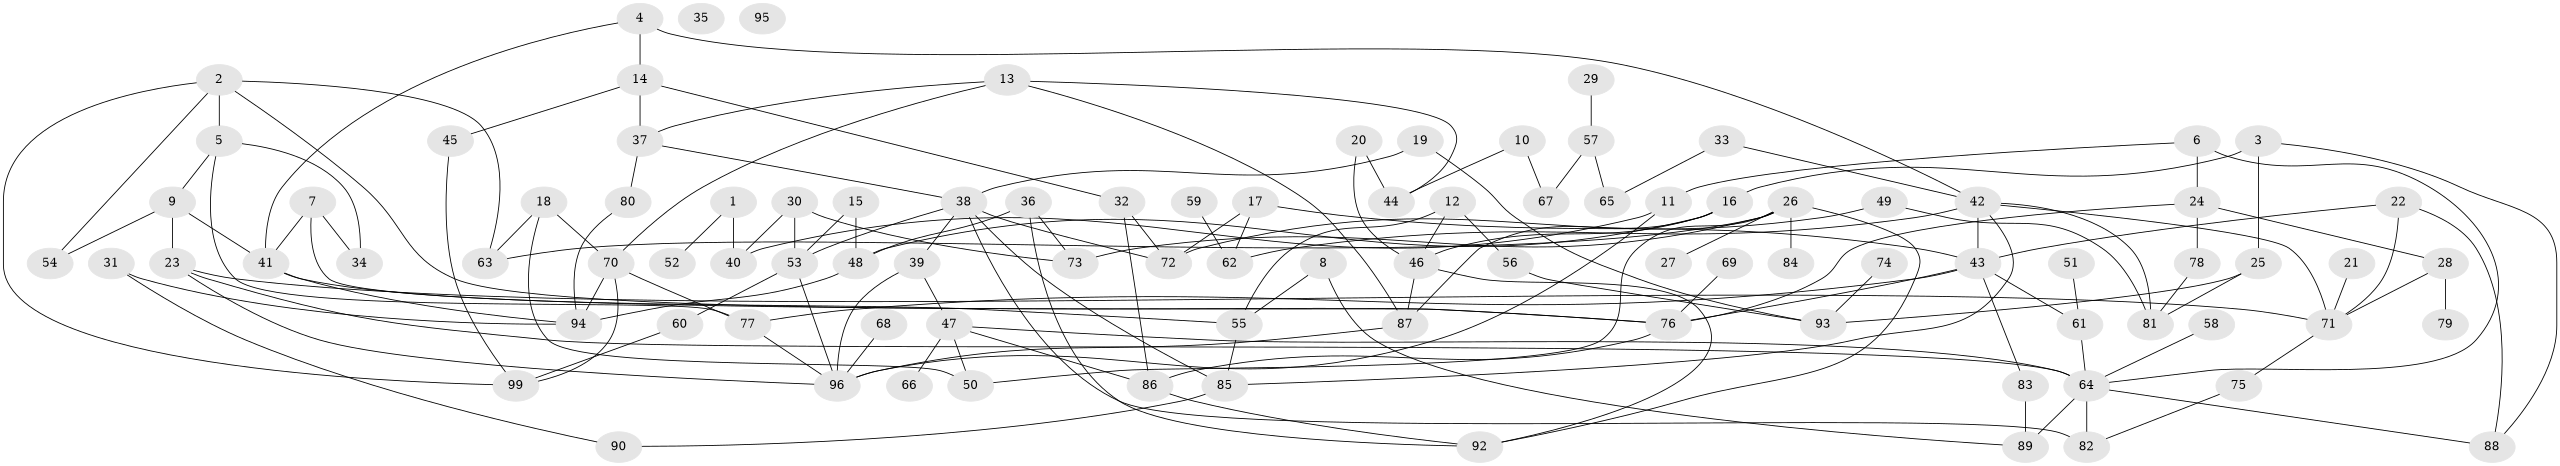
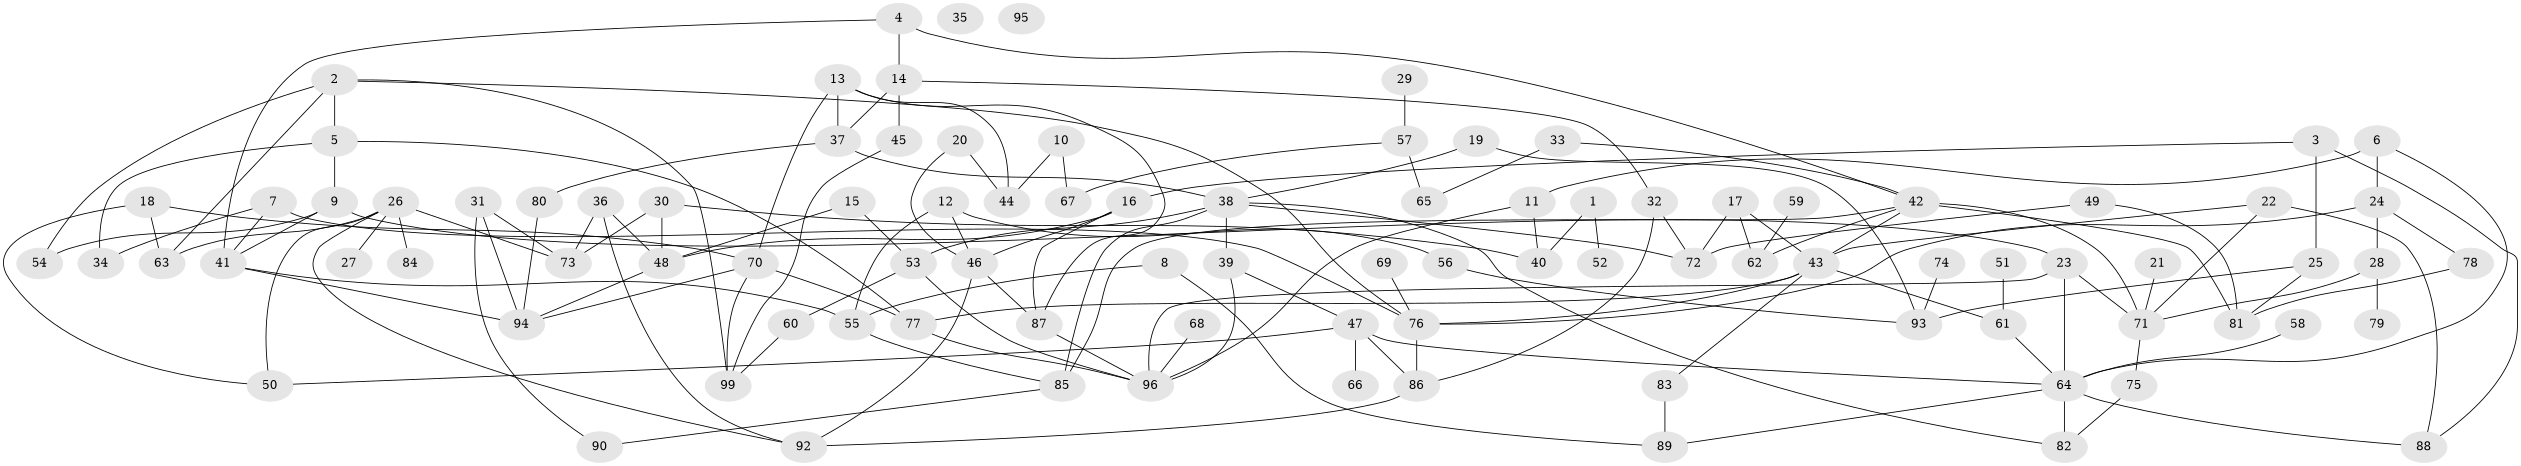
none -> (513, 226)
(795, 233) -> (662, 230)
